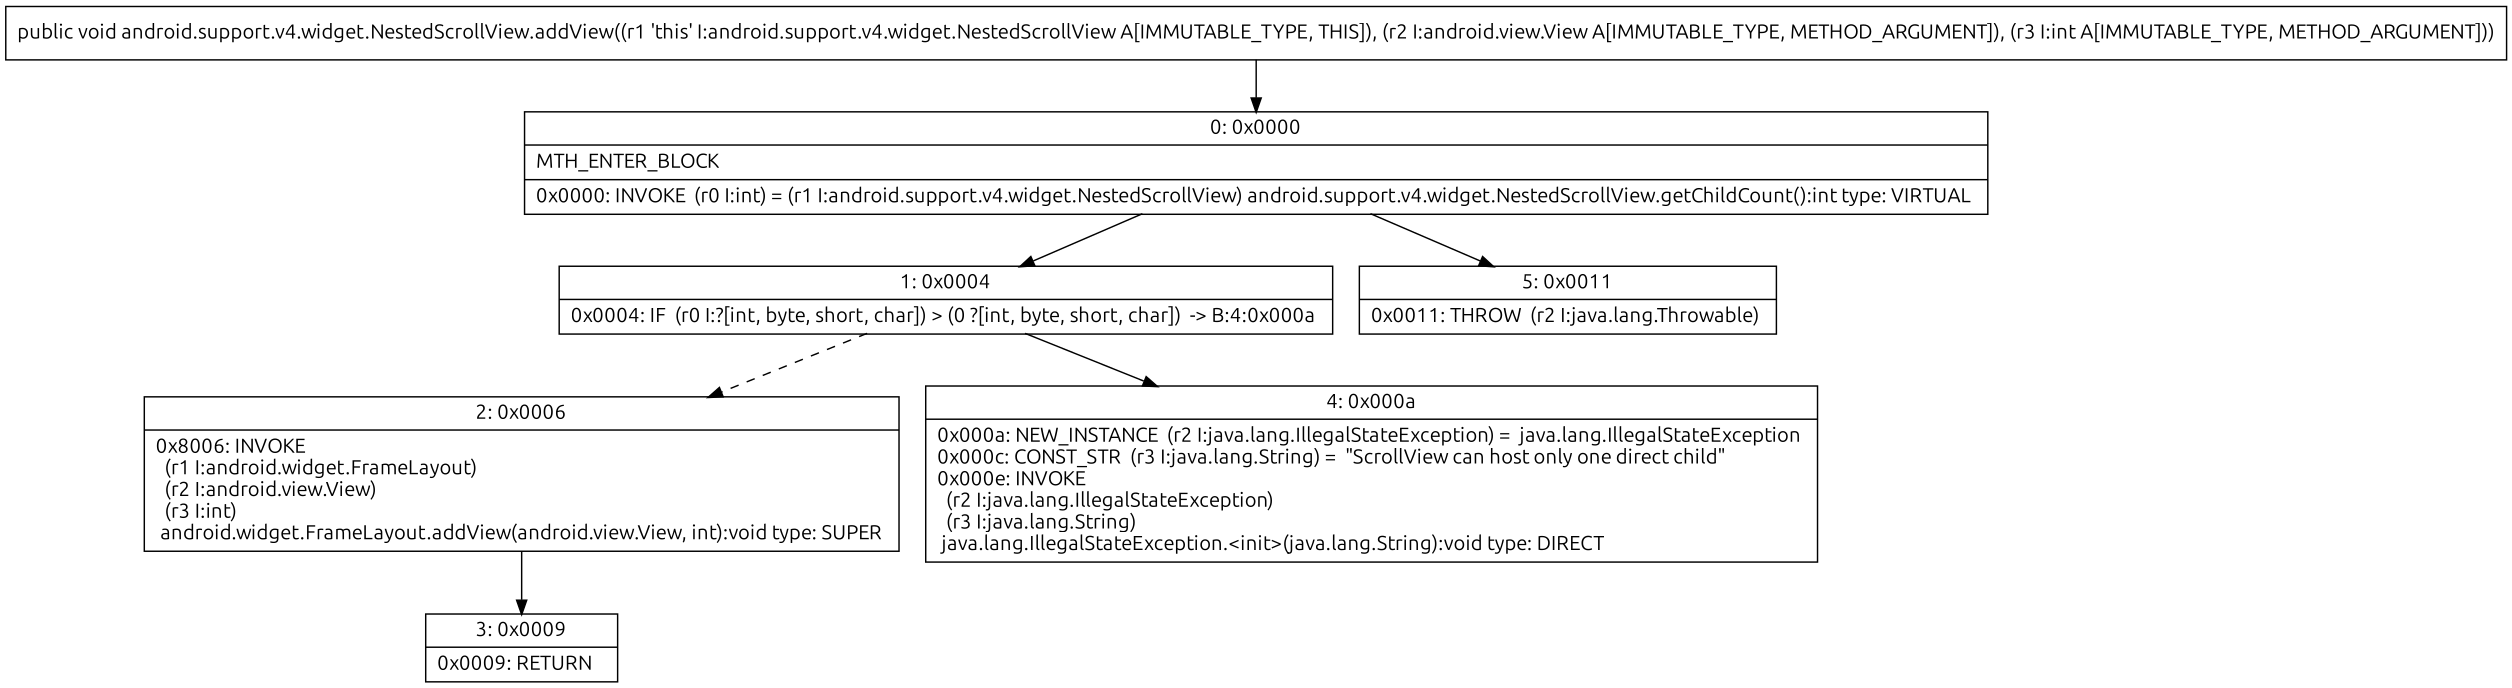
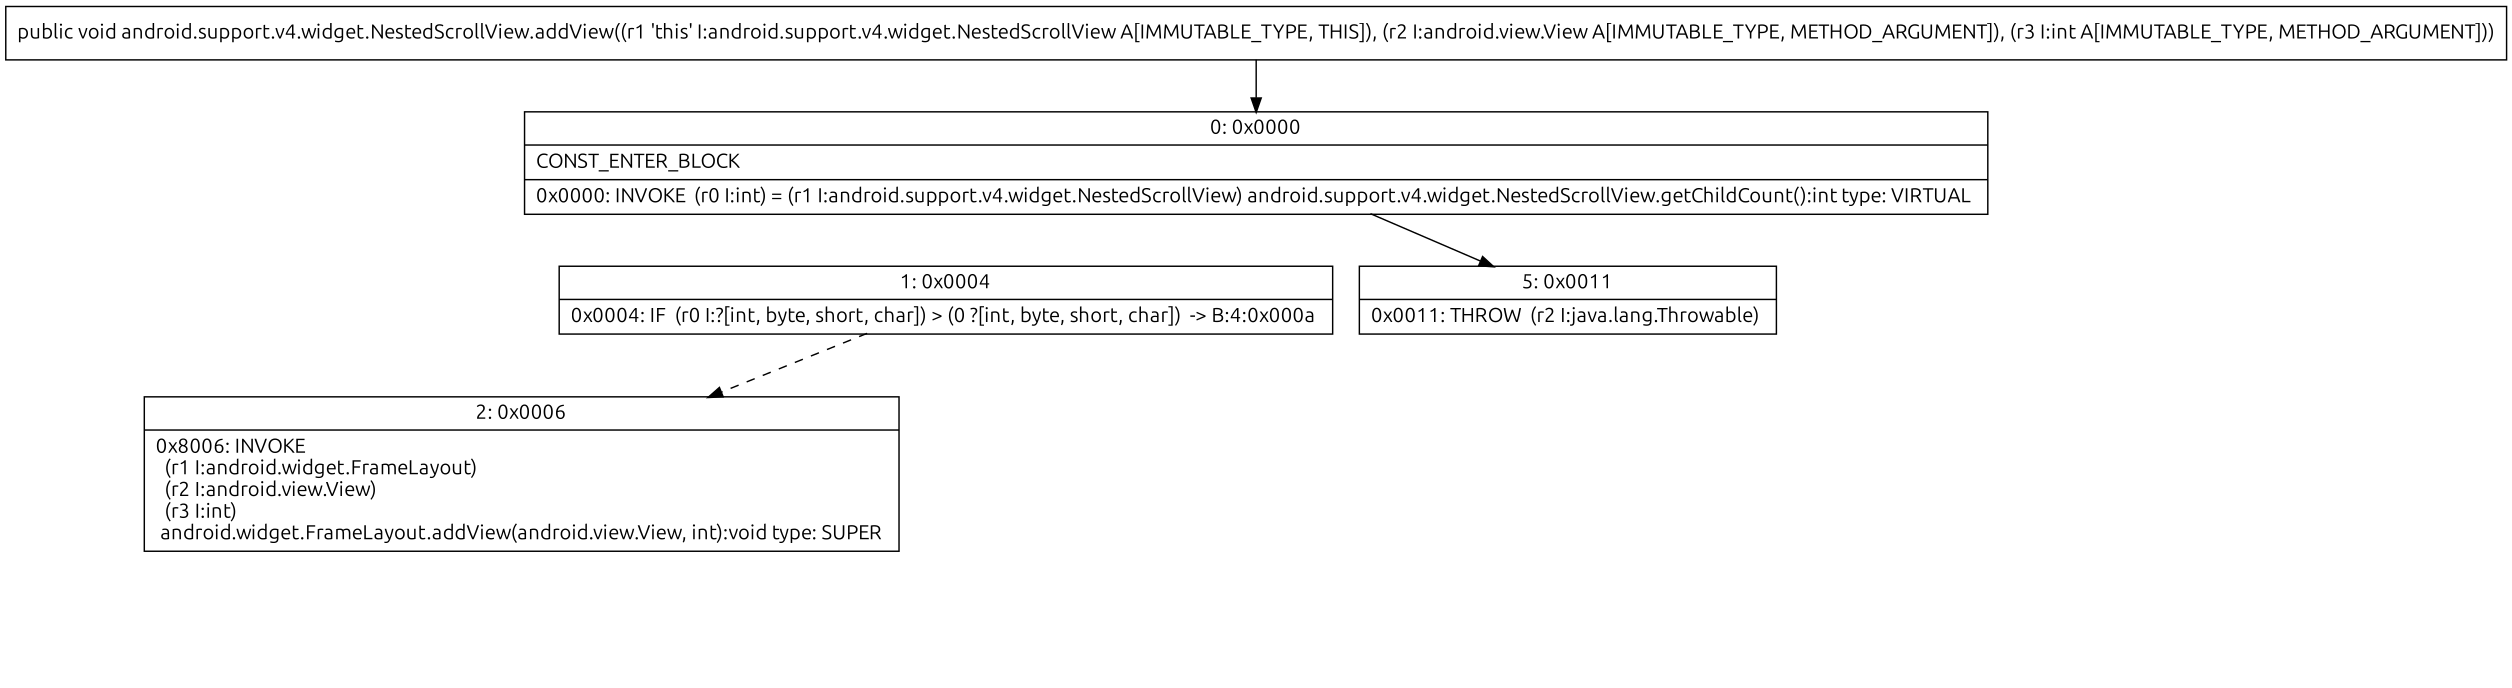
(628, 162) -> (639, 162)
(1088, 237) -> none
(1372, 474) -> none
(522, 648) -> none
